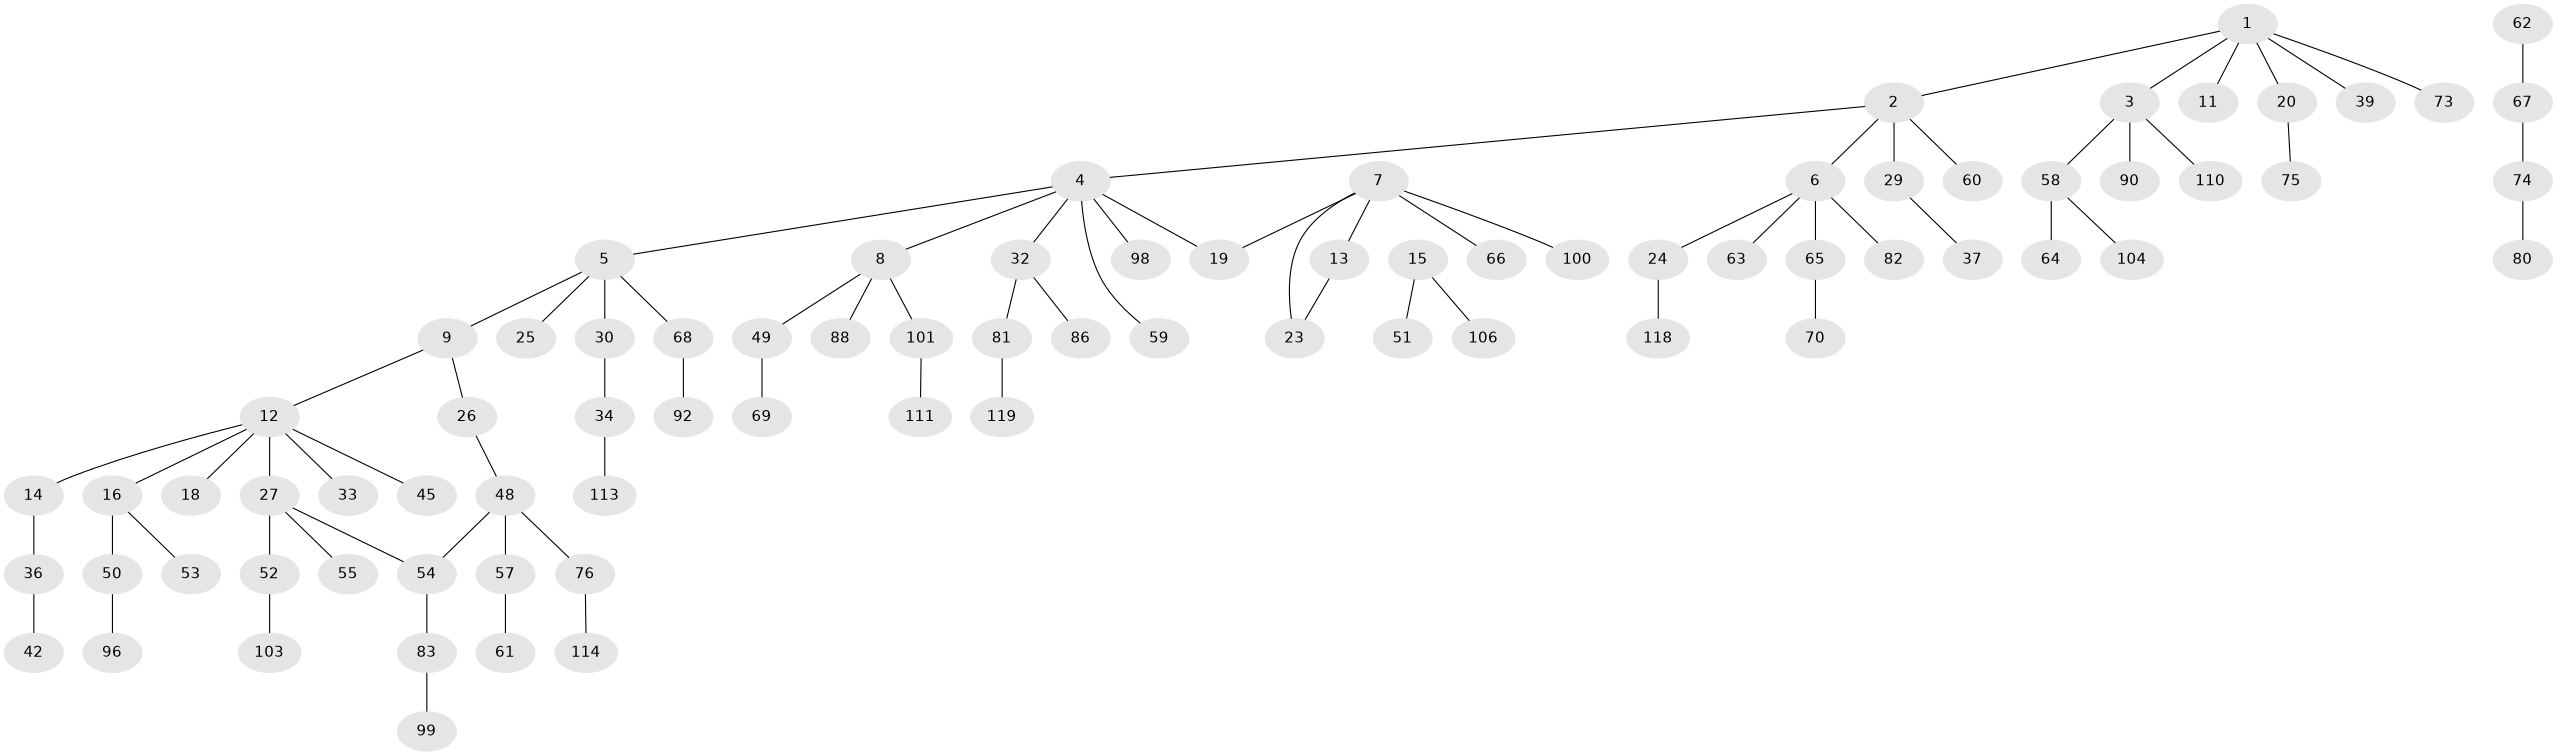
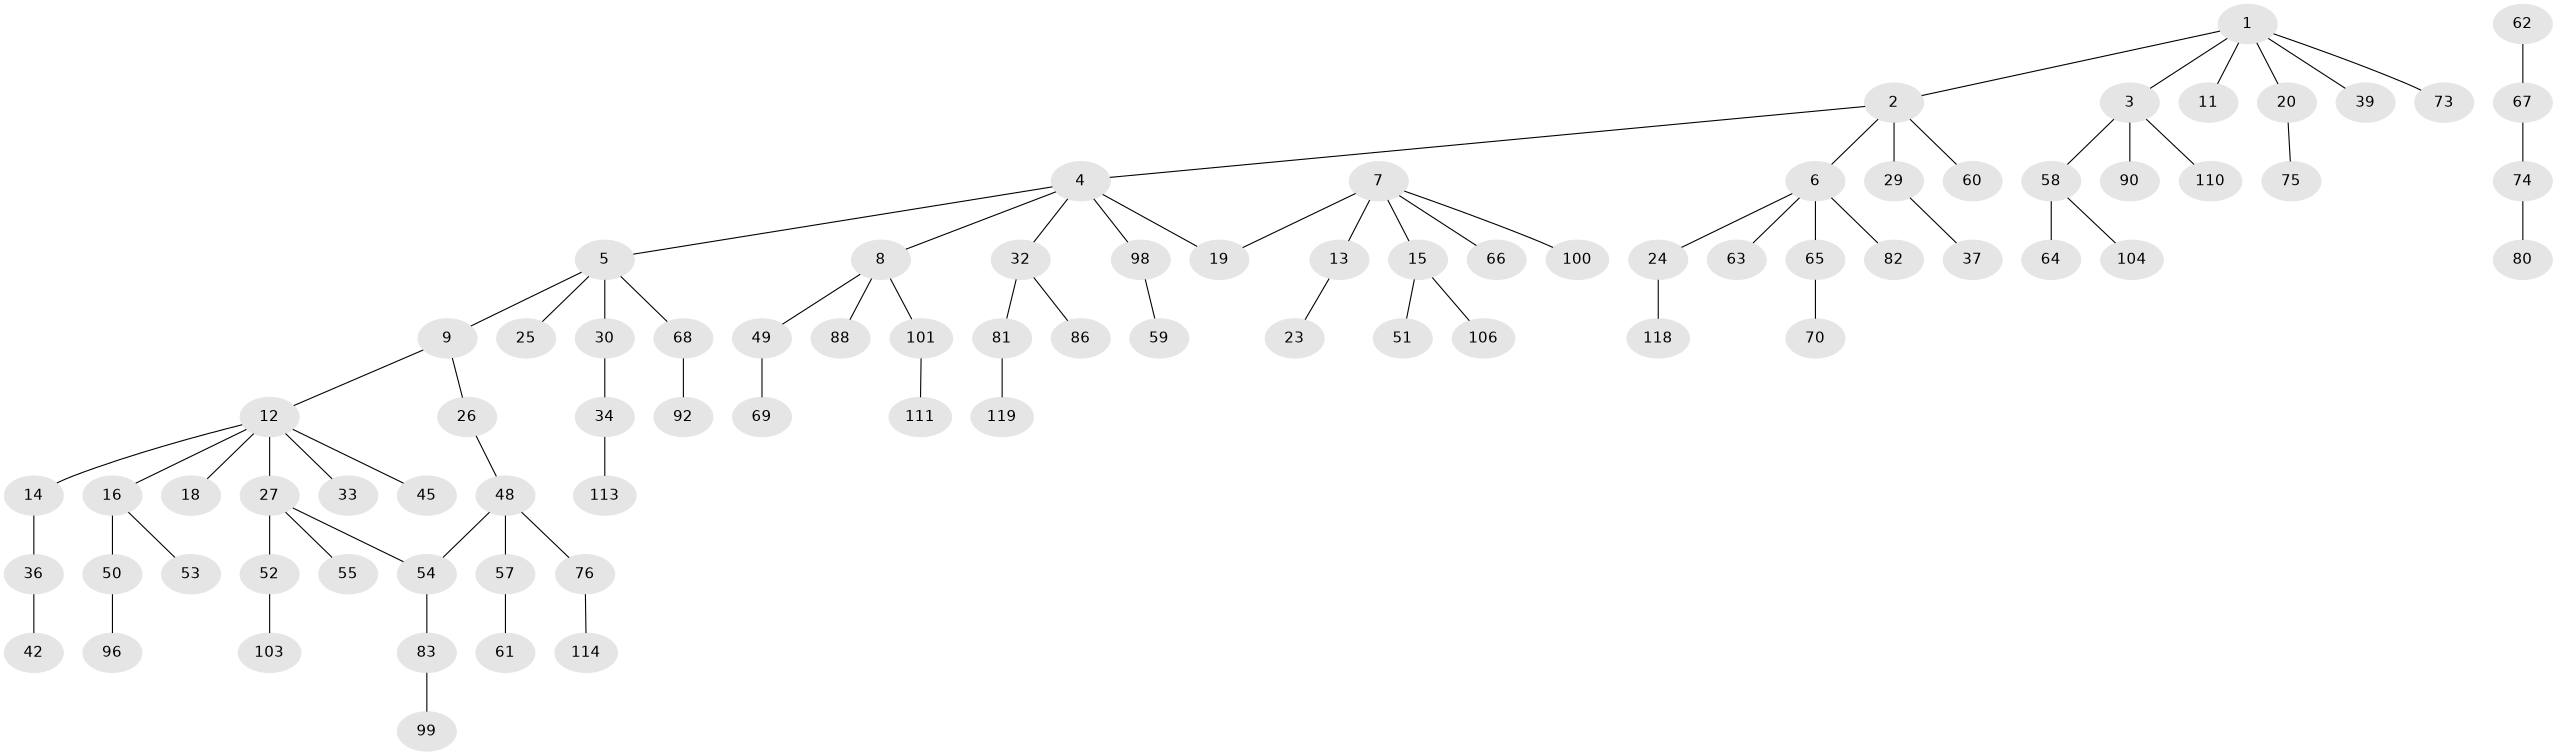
(1299, 244) -> (1398, 221)
(1097, 269) -> (1150, 299)
